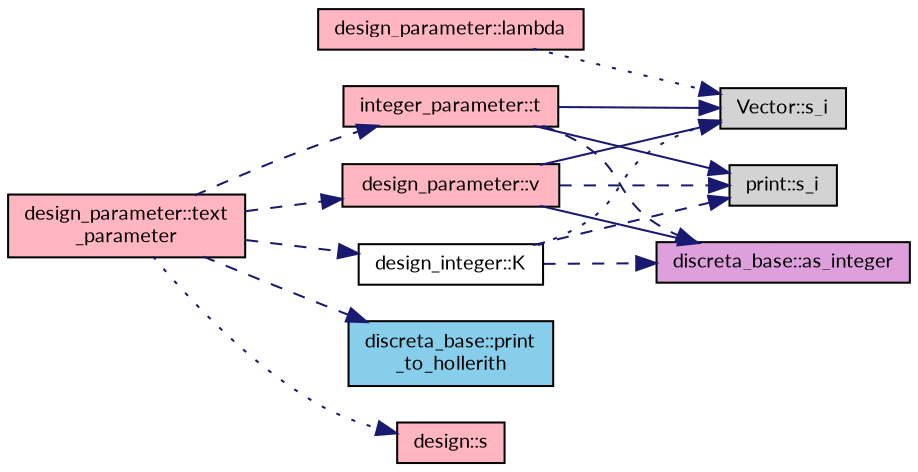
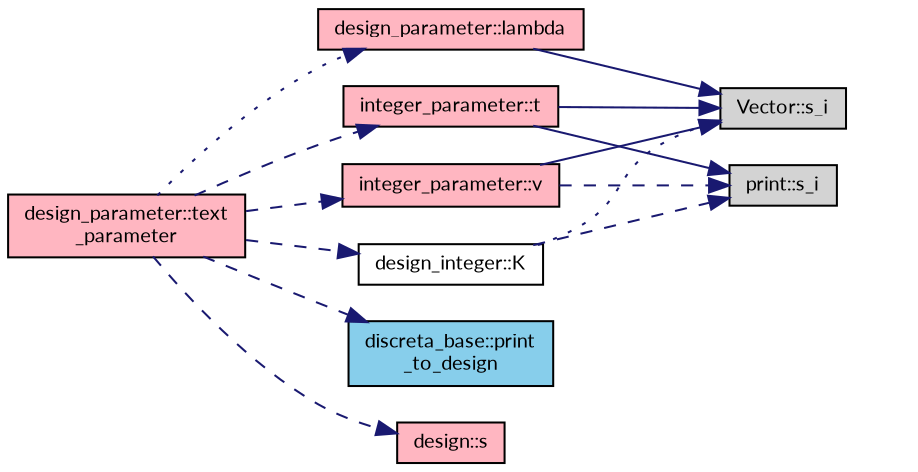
(617, 69) -> (617, 69)
none -> (245, 117)
(451, 185) -> (451, 185)
(783, 262) -> none
(451, 354) -> (451, 354)
(253, 358) -> (253, 358)
